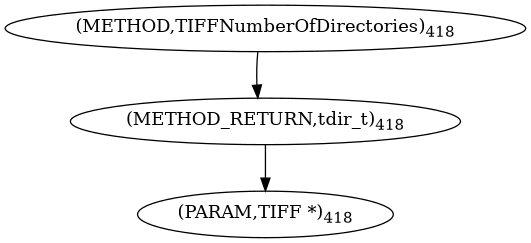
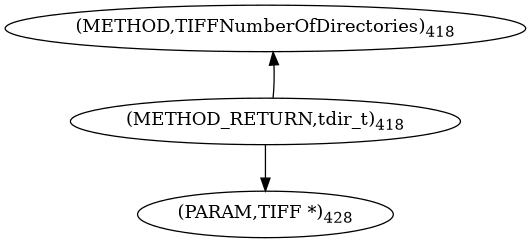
(257, 69) -> (274, 82)
(338, 212) -> (338, 212)
